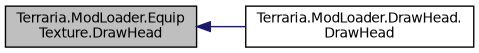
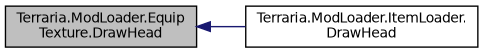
(360, 27) -> (362, 27)
